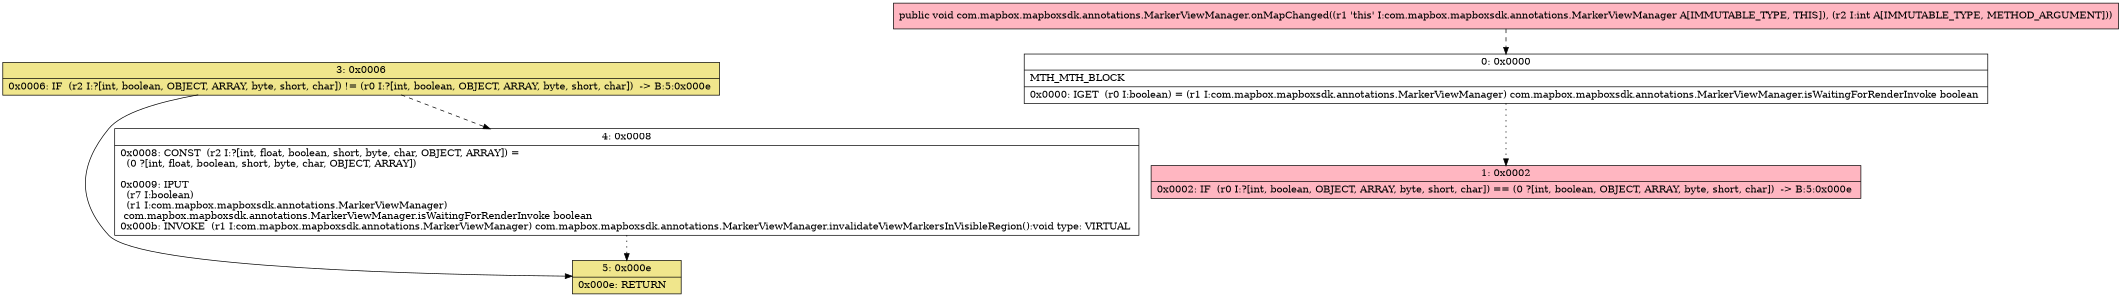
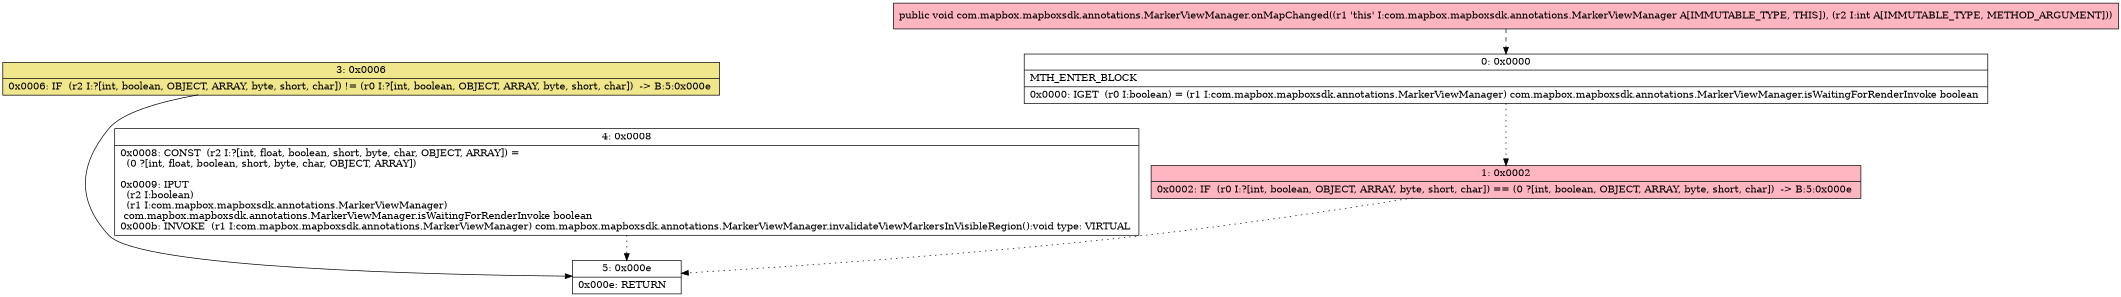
(1077, 78) -> (1083, 78)
(442, 111) -> none
(157, 195) -> (157, 195)
none -> (1051, 245)
(627, 277) -> (627, 277)
